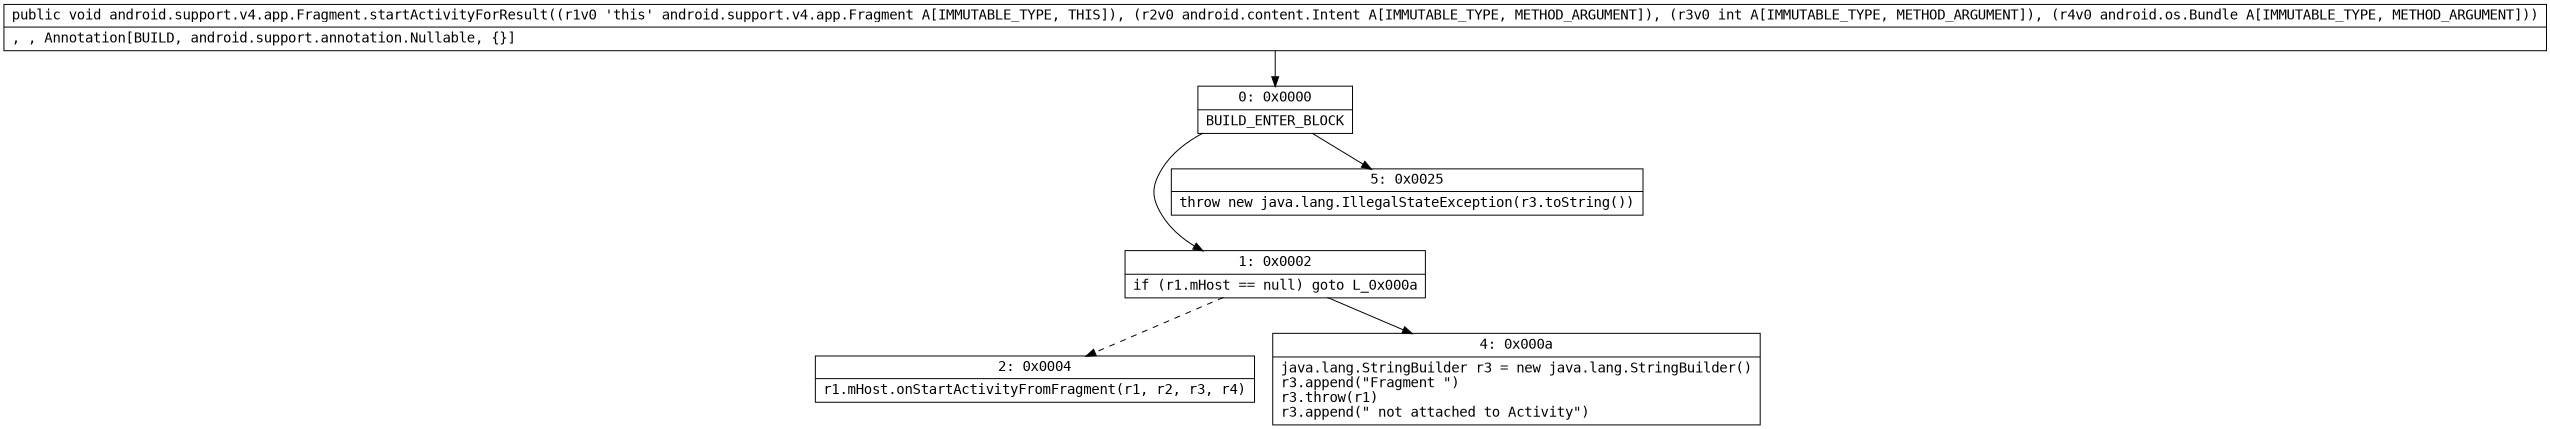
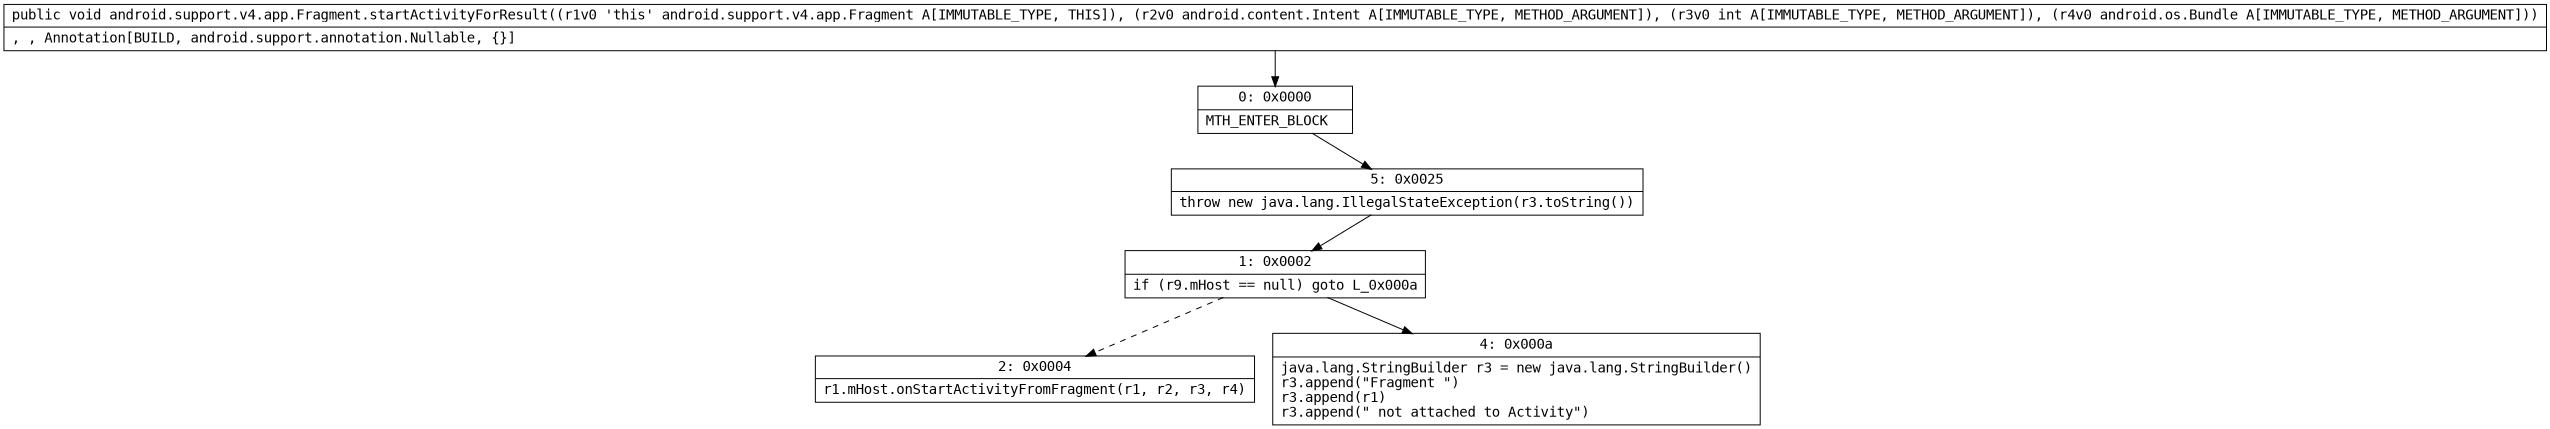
(1275, 121) -> (1267, 121)
(1154, 187) -> (1346, 230)
(1275, 286) -> (1275, 286)
(1330, 398) -> (1334, 398)
